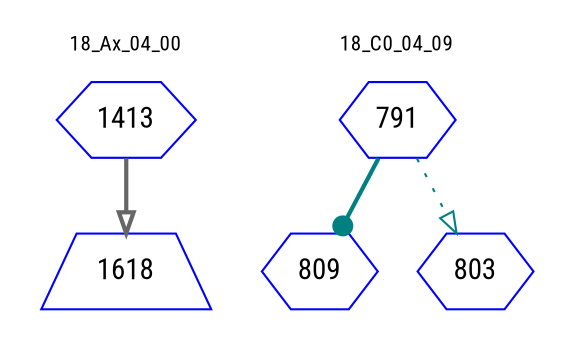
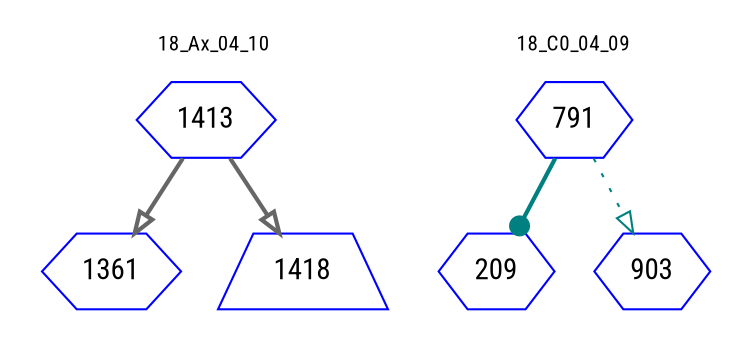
(126, 45) -> (215, 45)
none -> (112, 271)
(126, 271) -> (303, 271)
(320, 271) -> (497, 271)
(476, 271) -> (652, 271)
